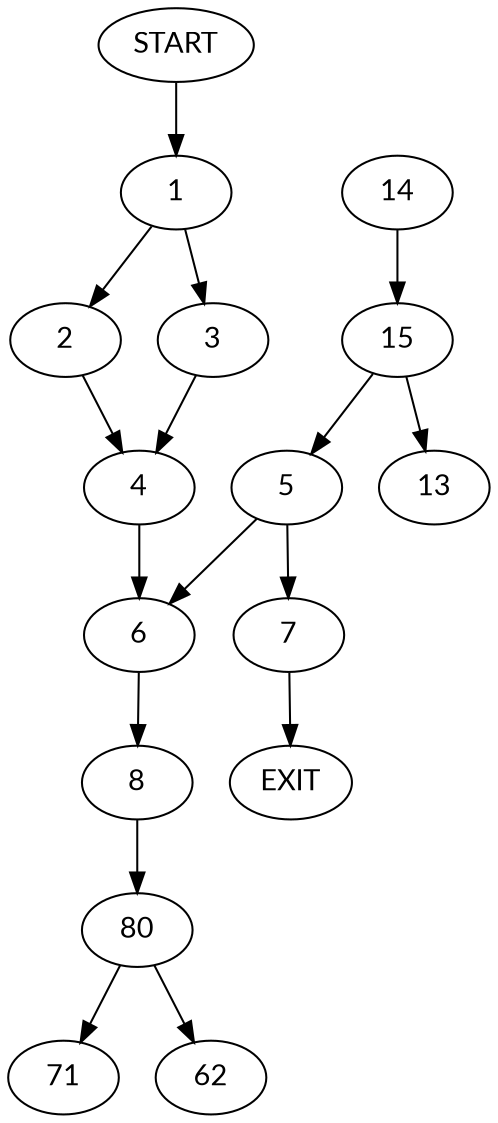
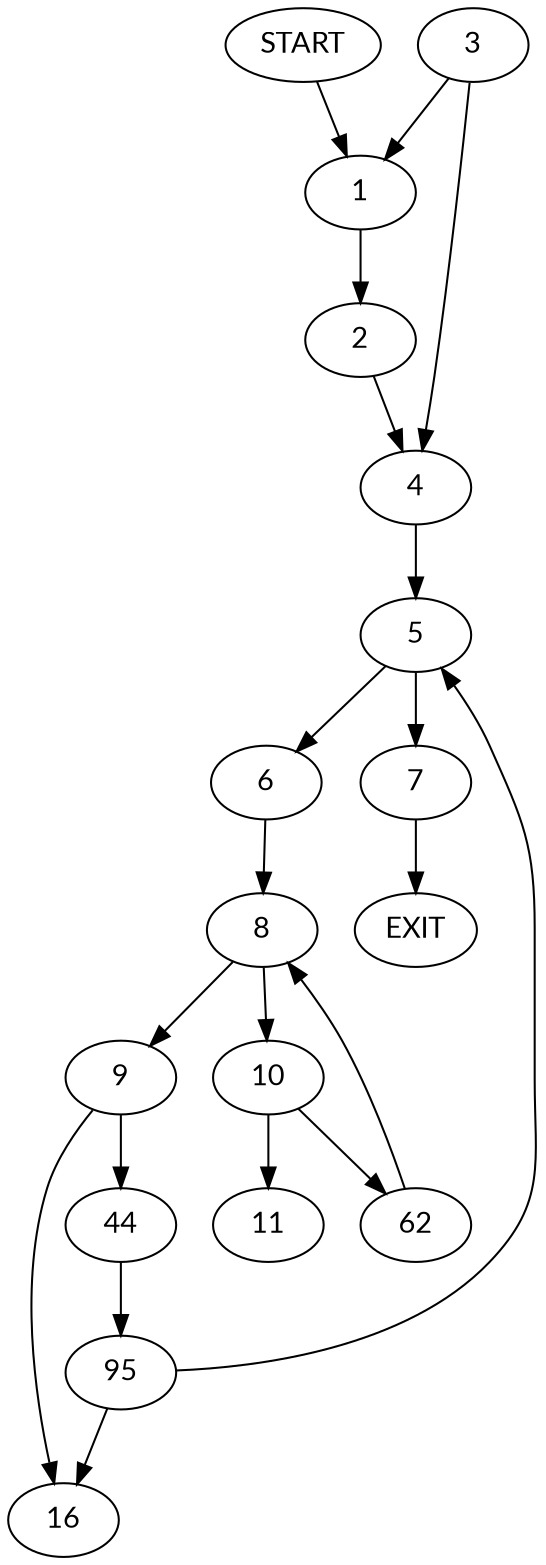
(397, 193) -> (121, 1225)
(192, 256) -> (423, 111)
(397, 340) -> (121, 1373)
(434, 488) -> (64, 1520)
(139, 551) -> (416, 551)
(137, 930) -> (268, 1078)
(64, 1078) -> (268, 1225)
none -> (121, 1078)
none -> (362, 1079)
